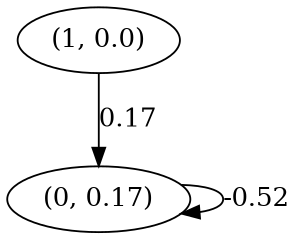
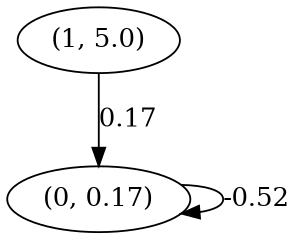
(99, 40) -> (99, 40)
